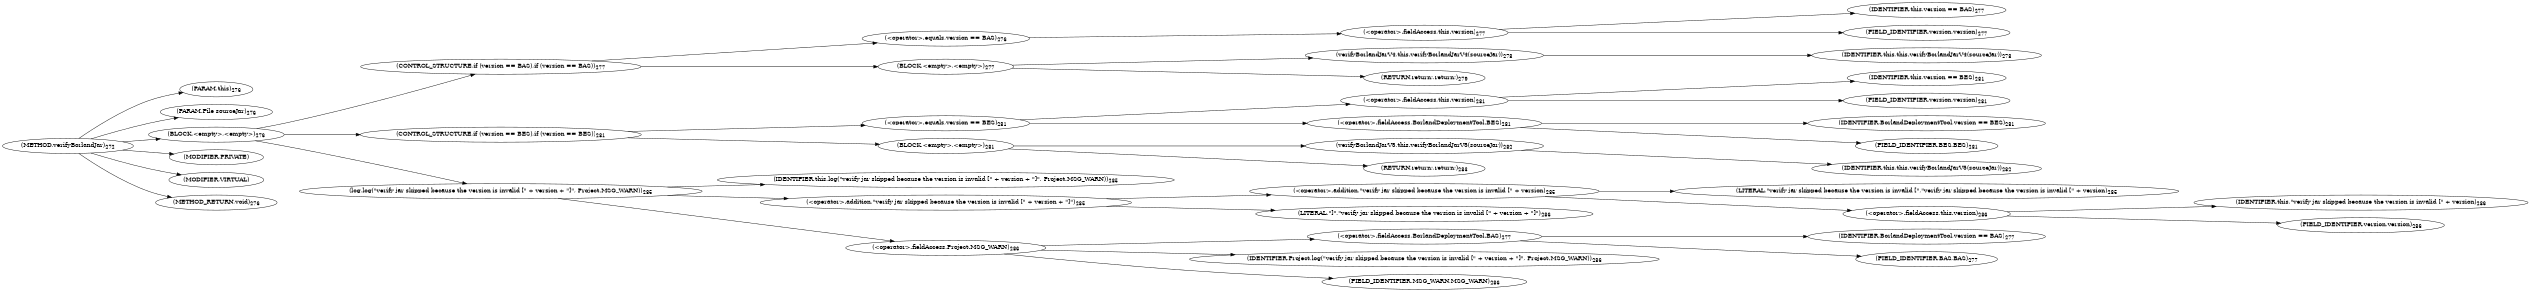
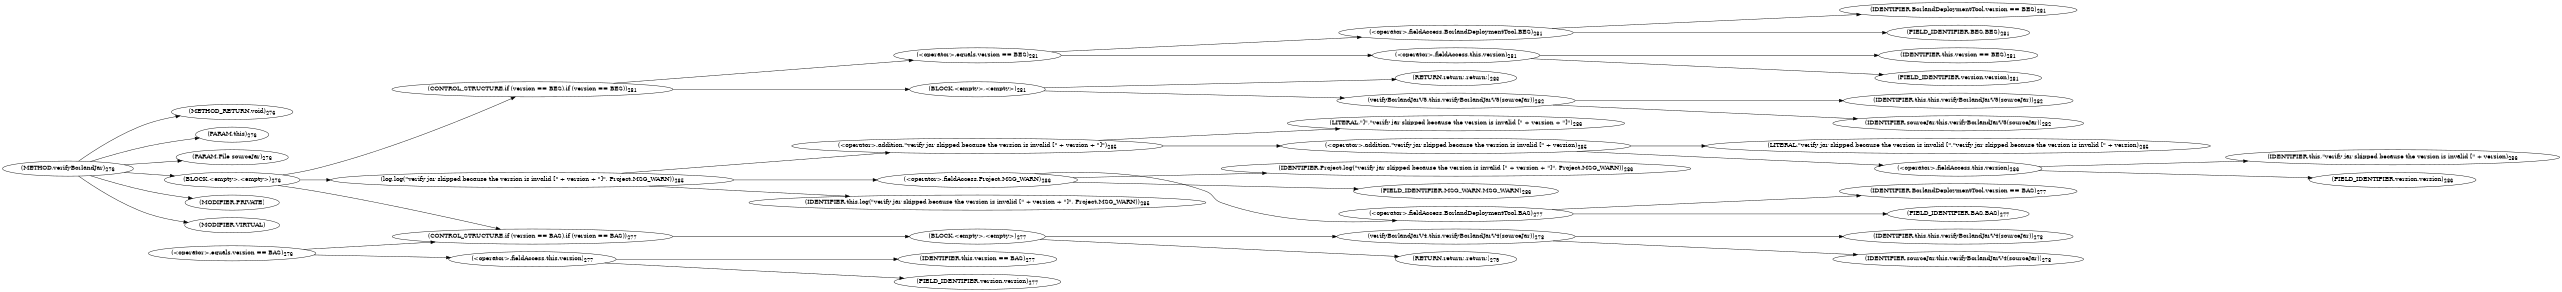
(732, 52) -> (367, 246)
none -> (1958, 123)
(110, 145) -> (110, 168)
none -> (1958, 259)
